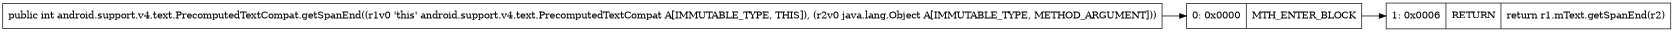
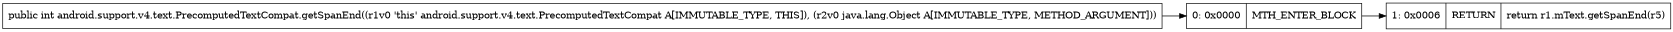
(1586, 16) -> (1586, 16)
